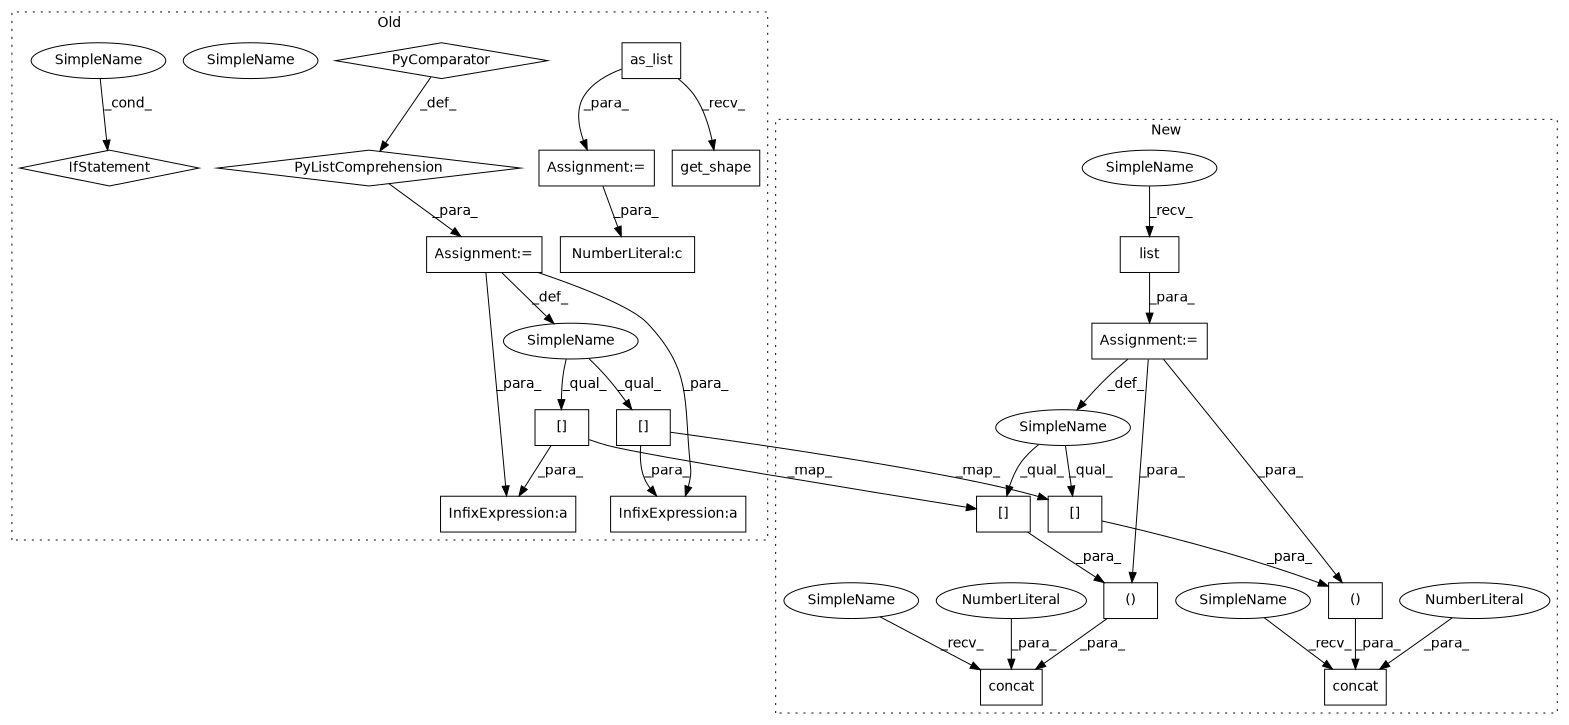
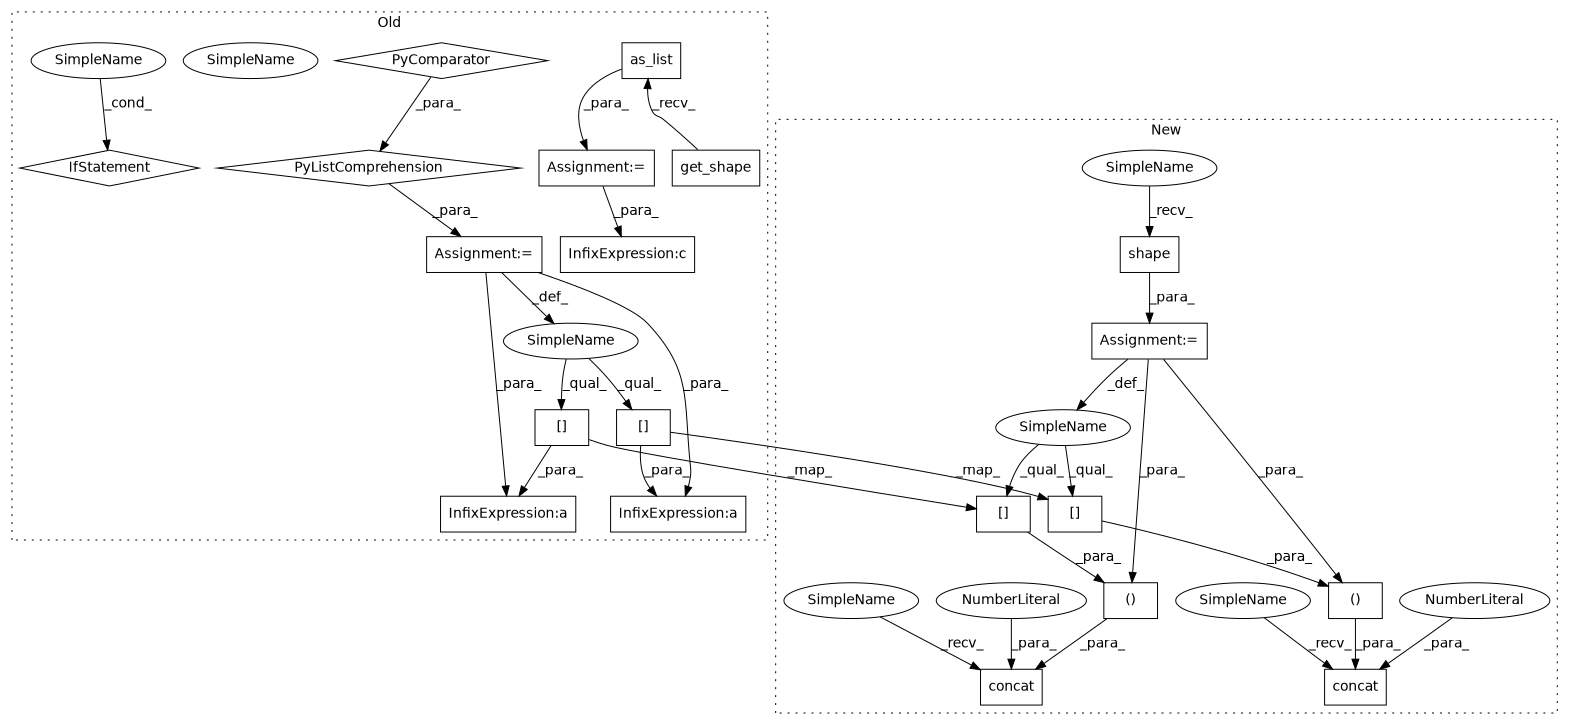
(439, 104) -> (439, 104)
(701, 106) -> (667, 122)
(627, 255) -> (627, 255)
(1150, 255) -> (1150, 255)
